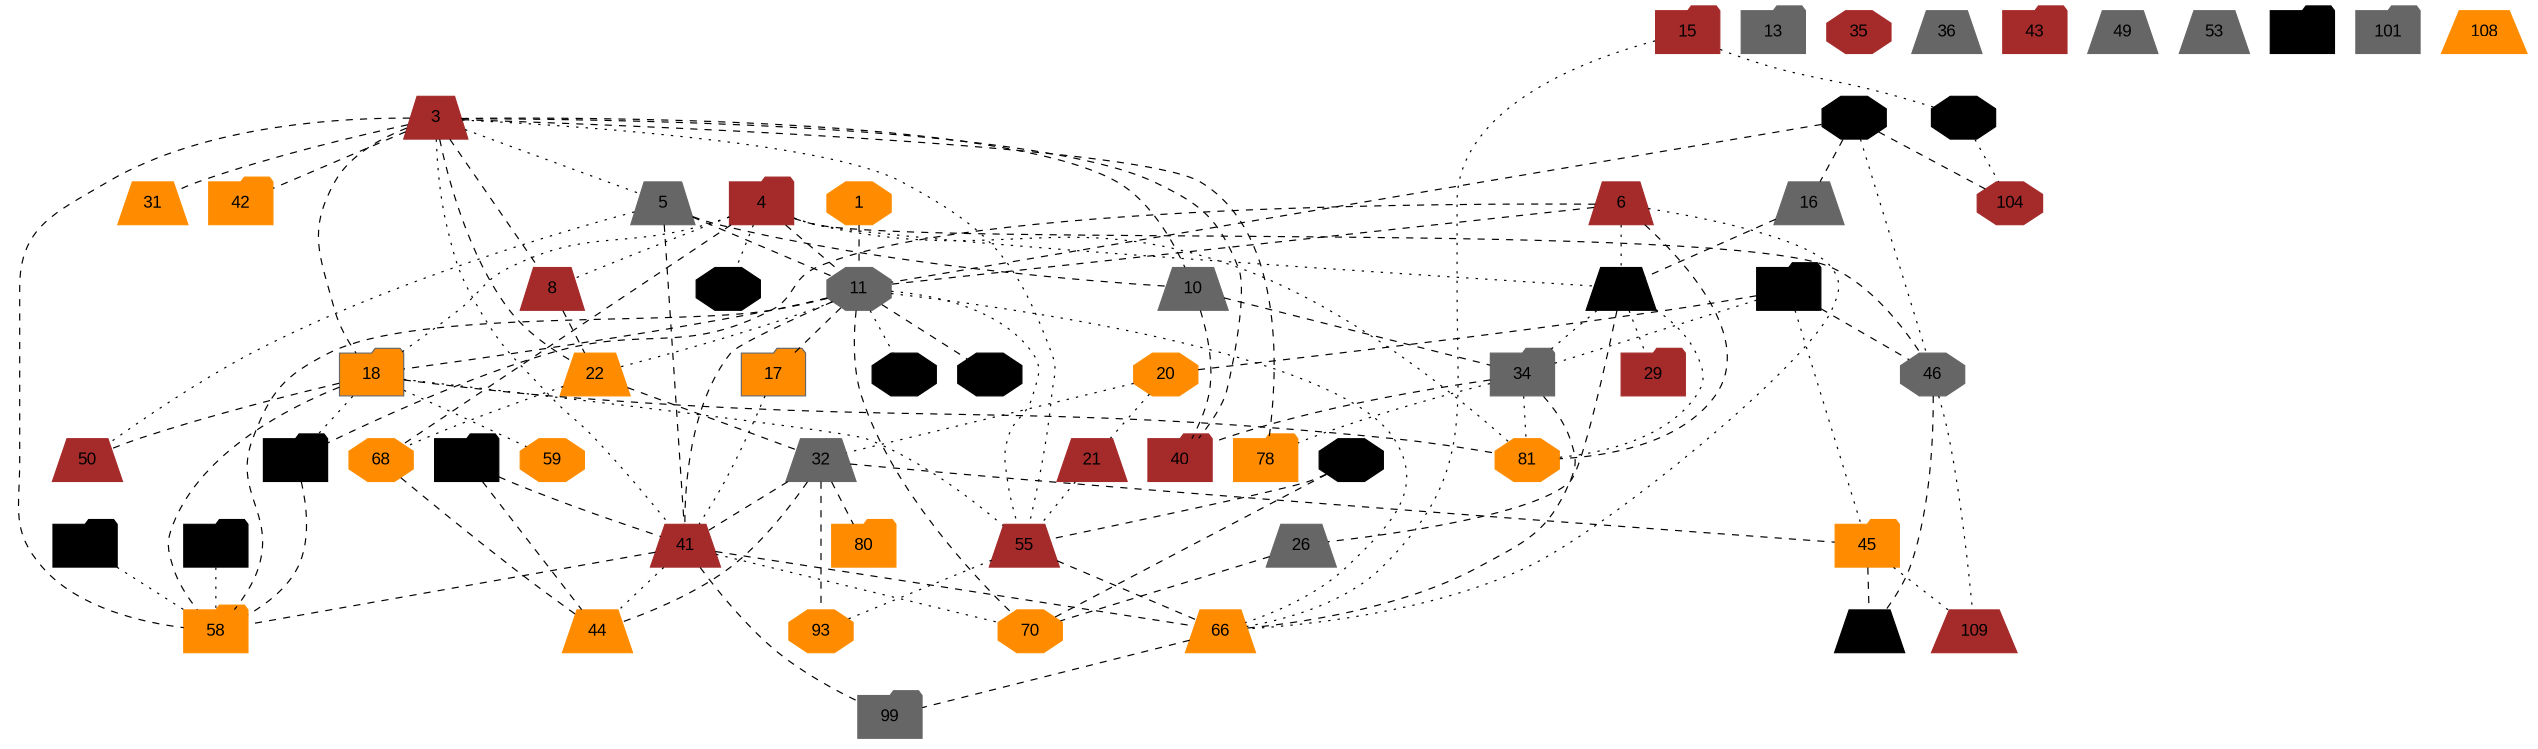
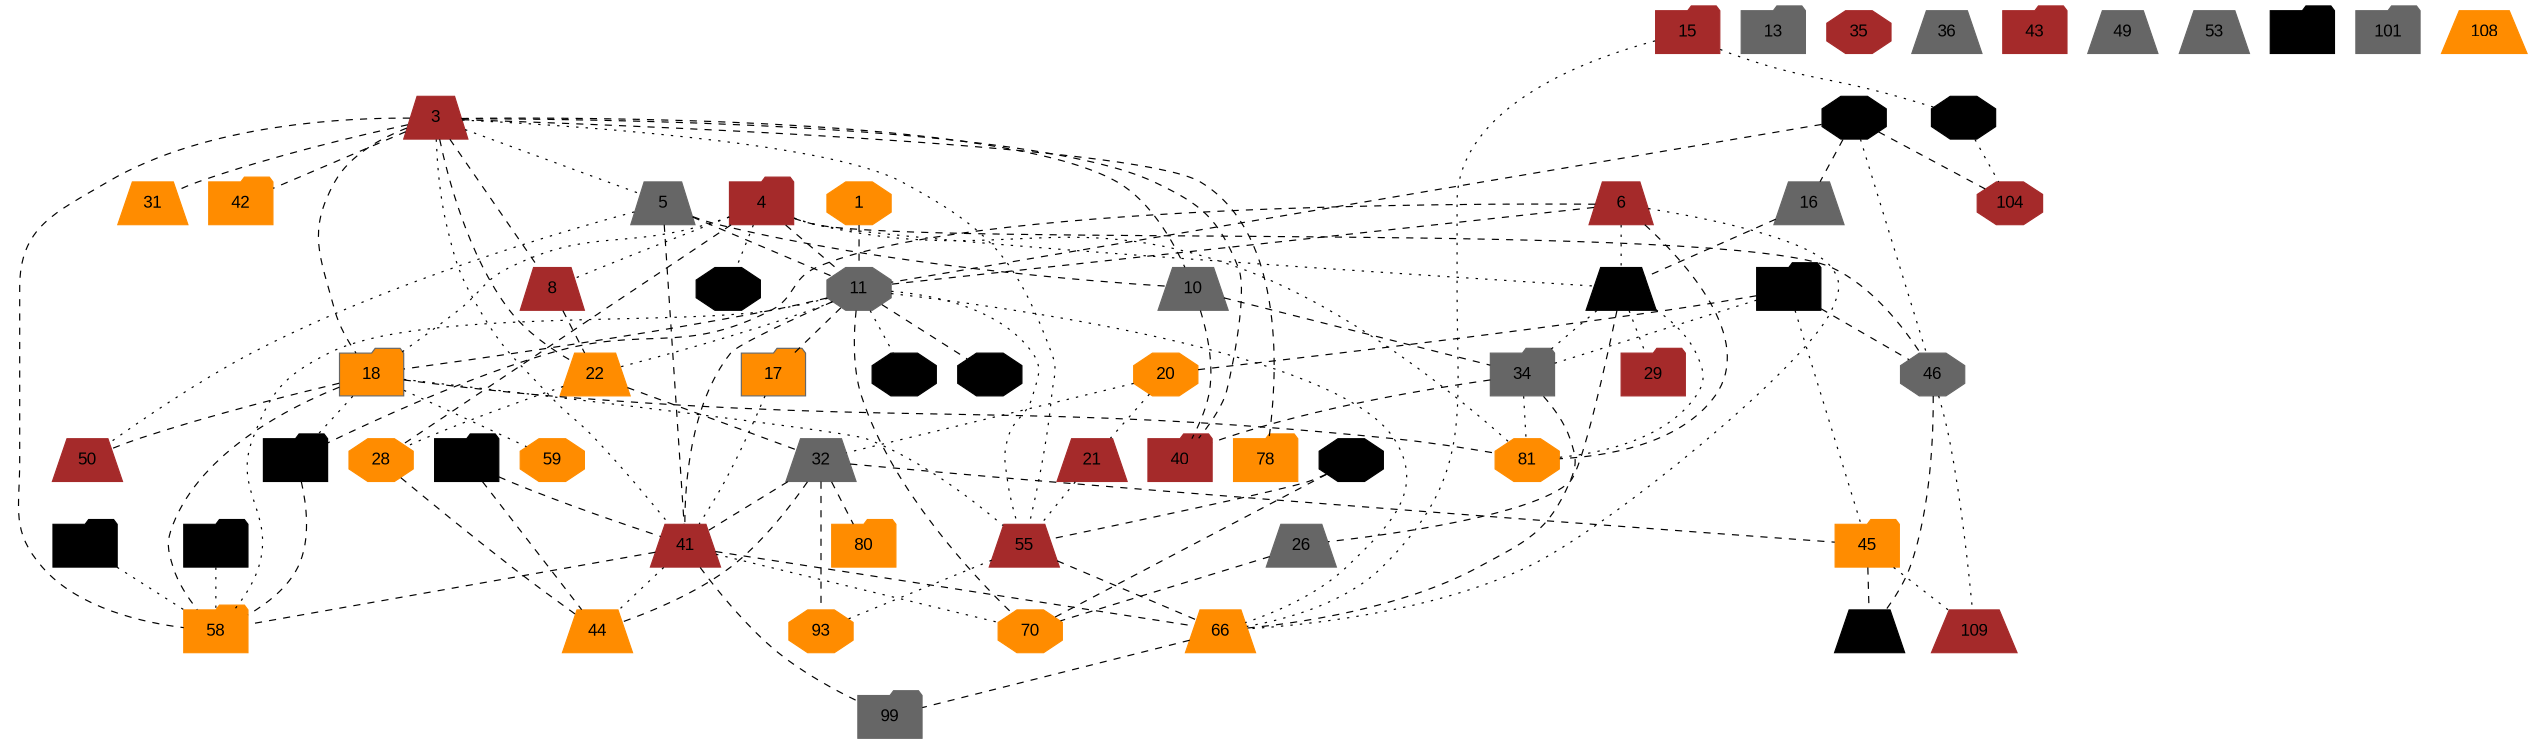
(448, 327) -> (448, 327)
(1393, 410) -> none
(381, 460) -> (381, 460)
